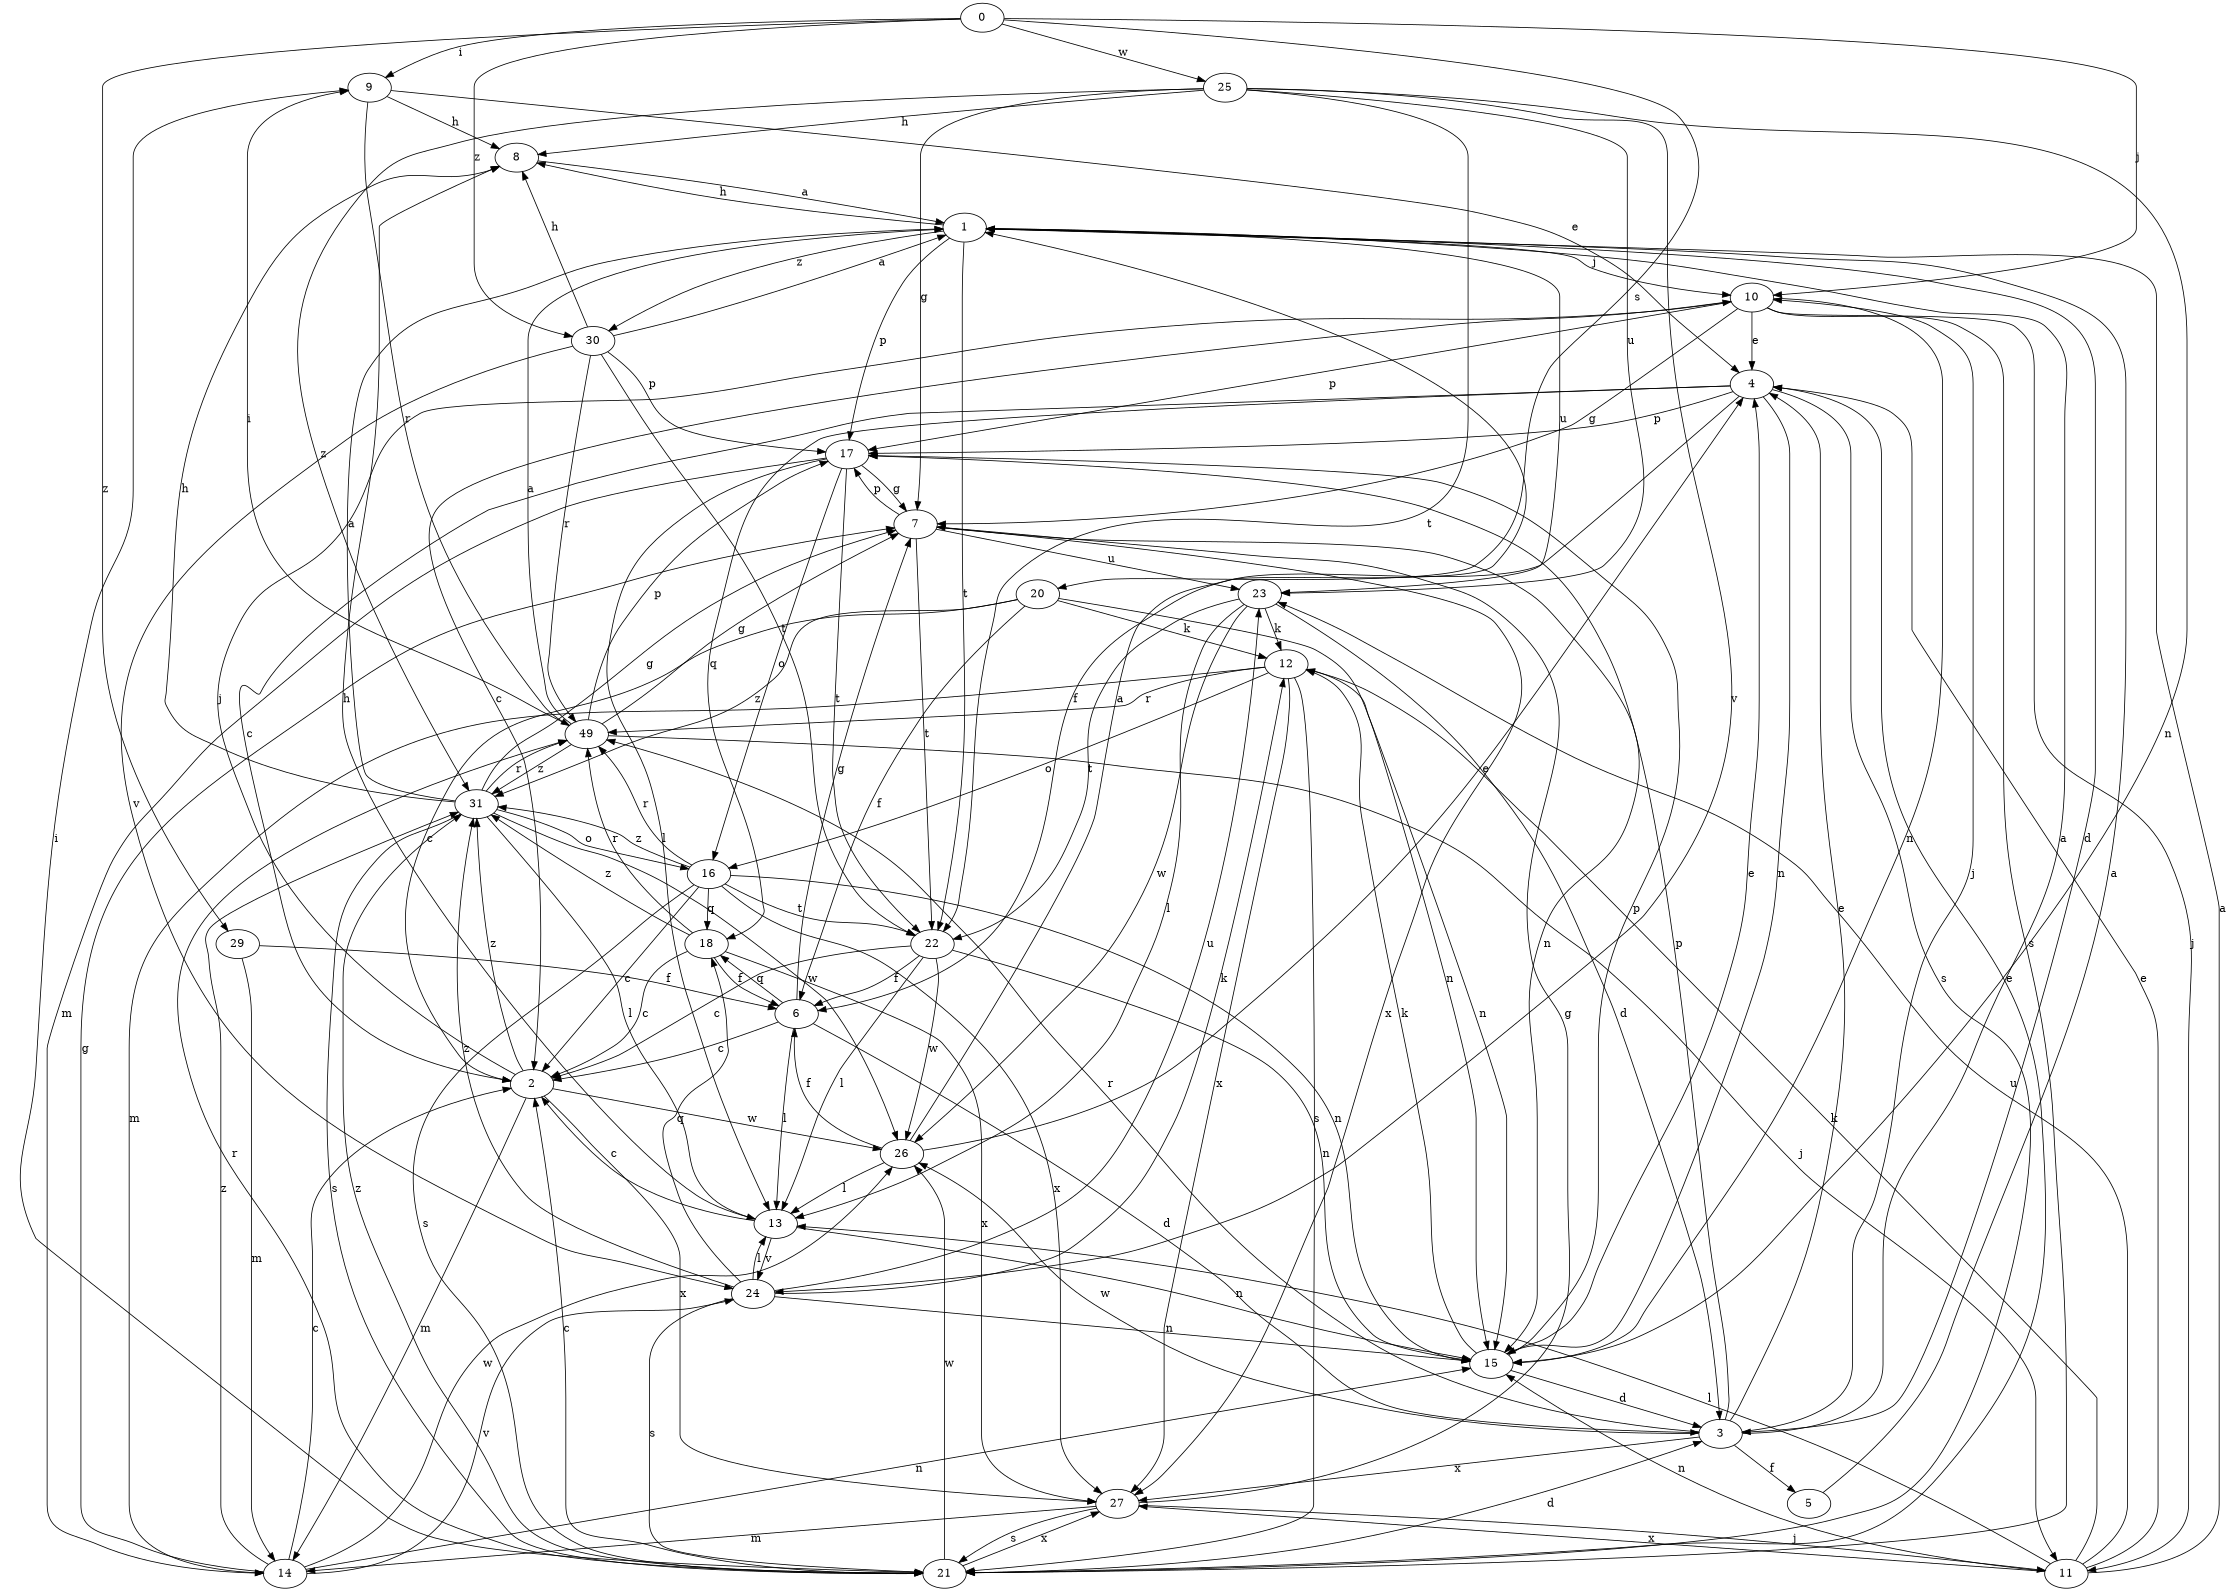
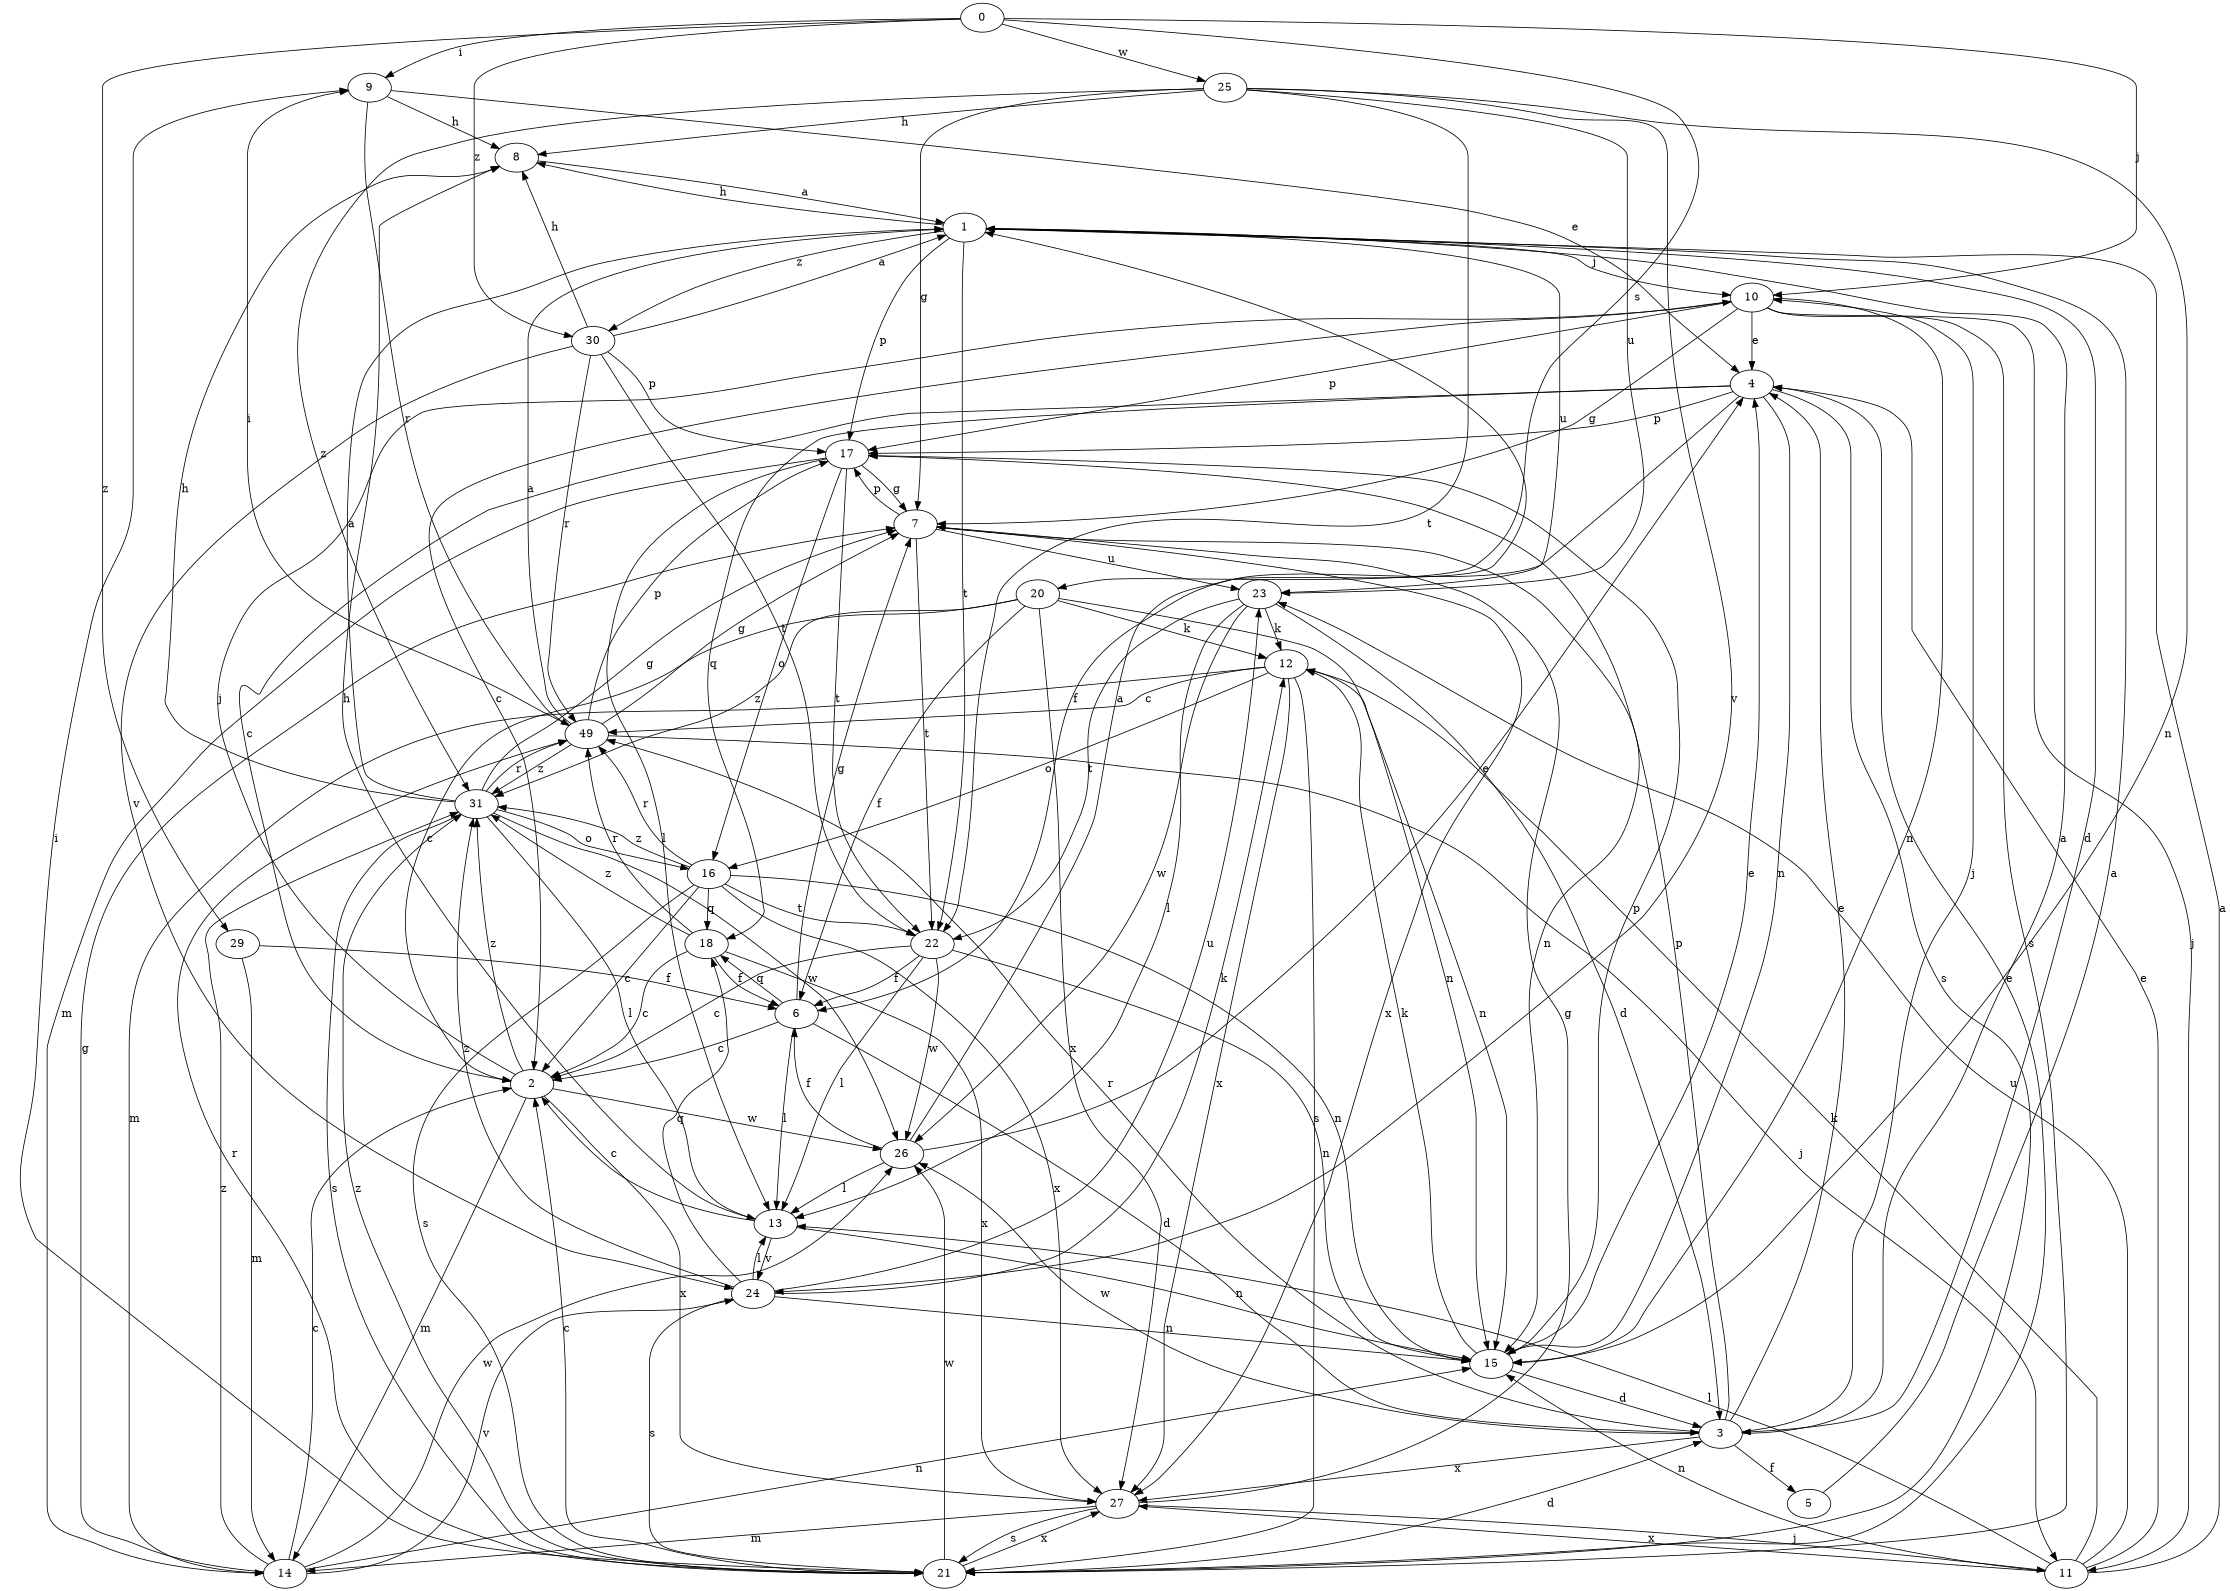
(1148, 699) -> (1148, 699)
none -> (1068, 1038)
